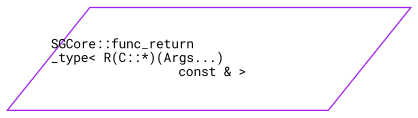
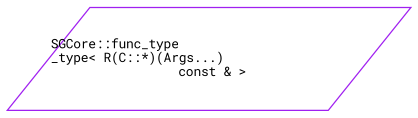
(209, 59) -> (209, 59)
